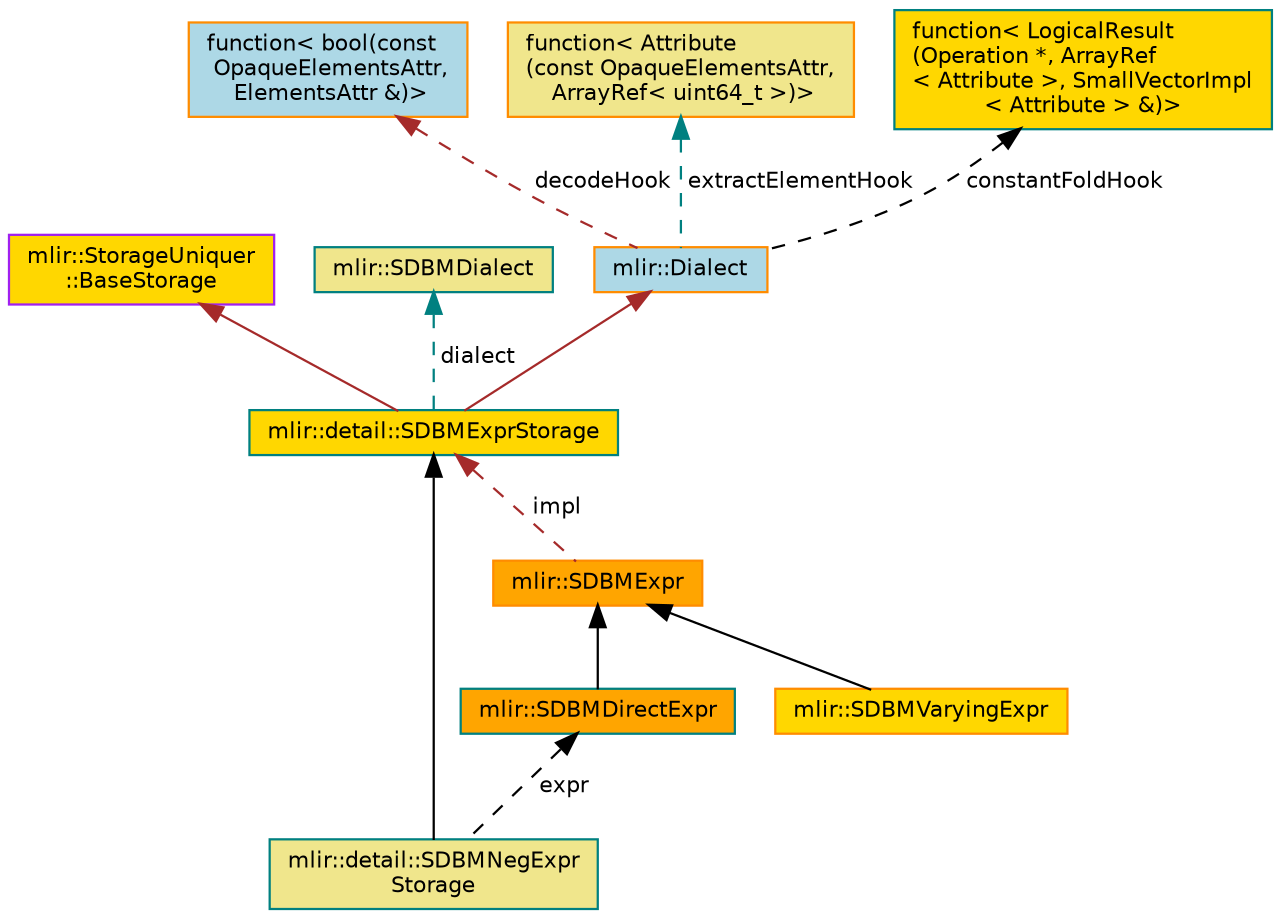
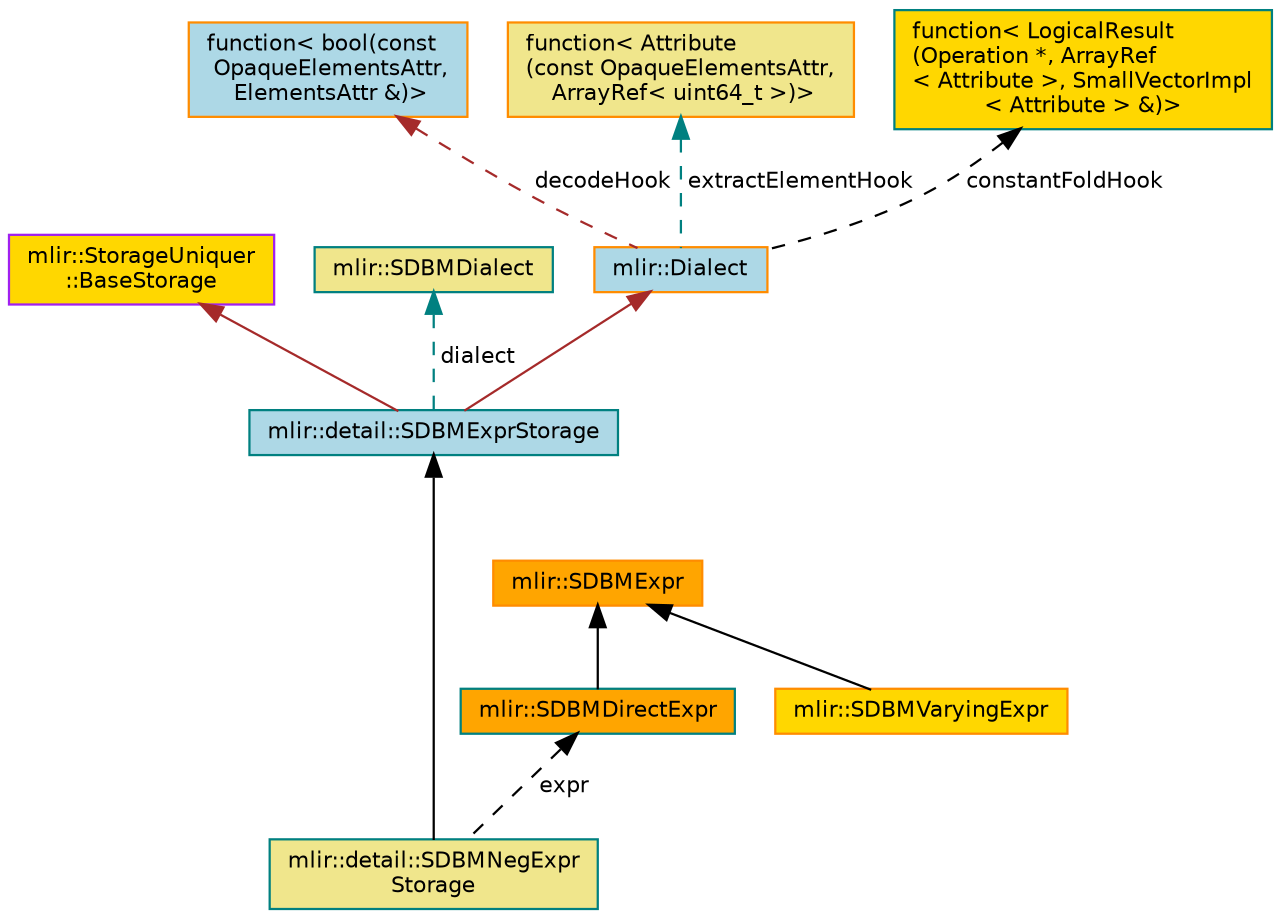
(434, 433) -> (434, 433)
(525, 516) -> none
